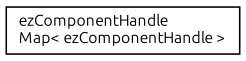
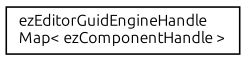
(123, 31) -> (123, 31)
